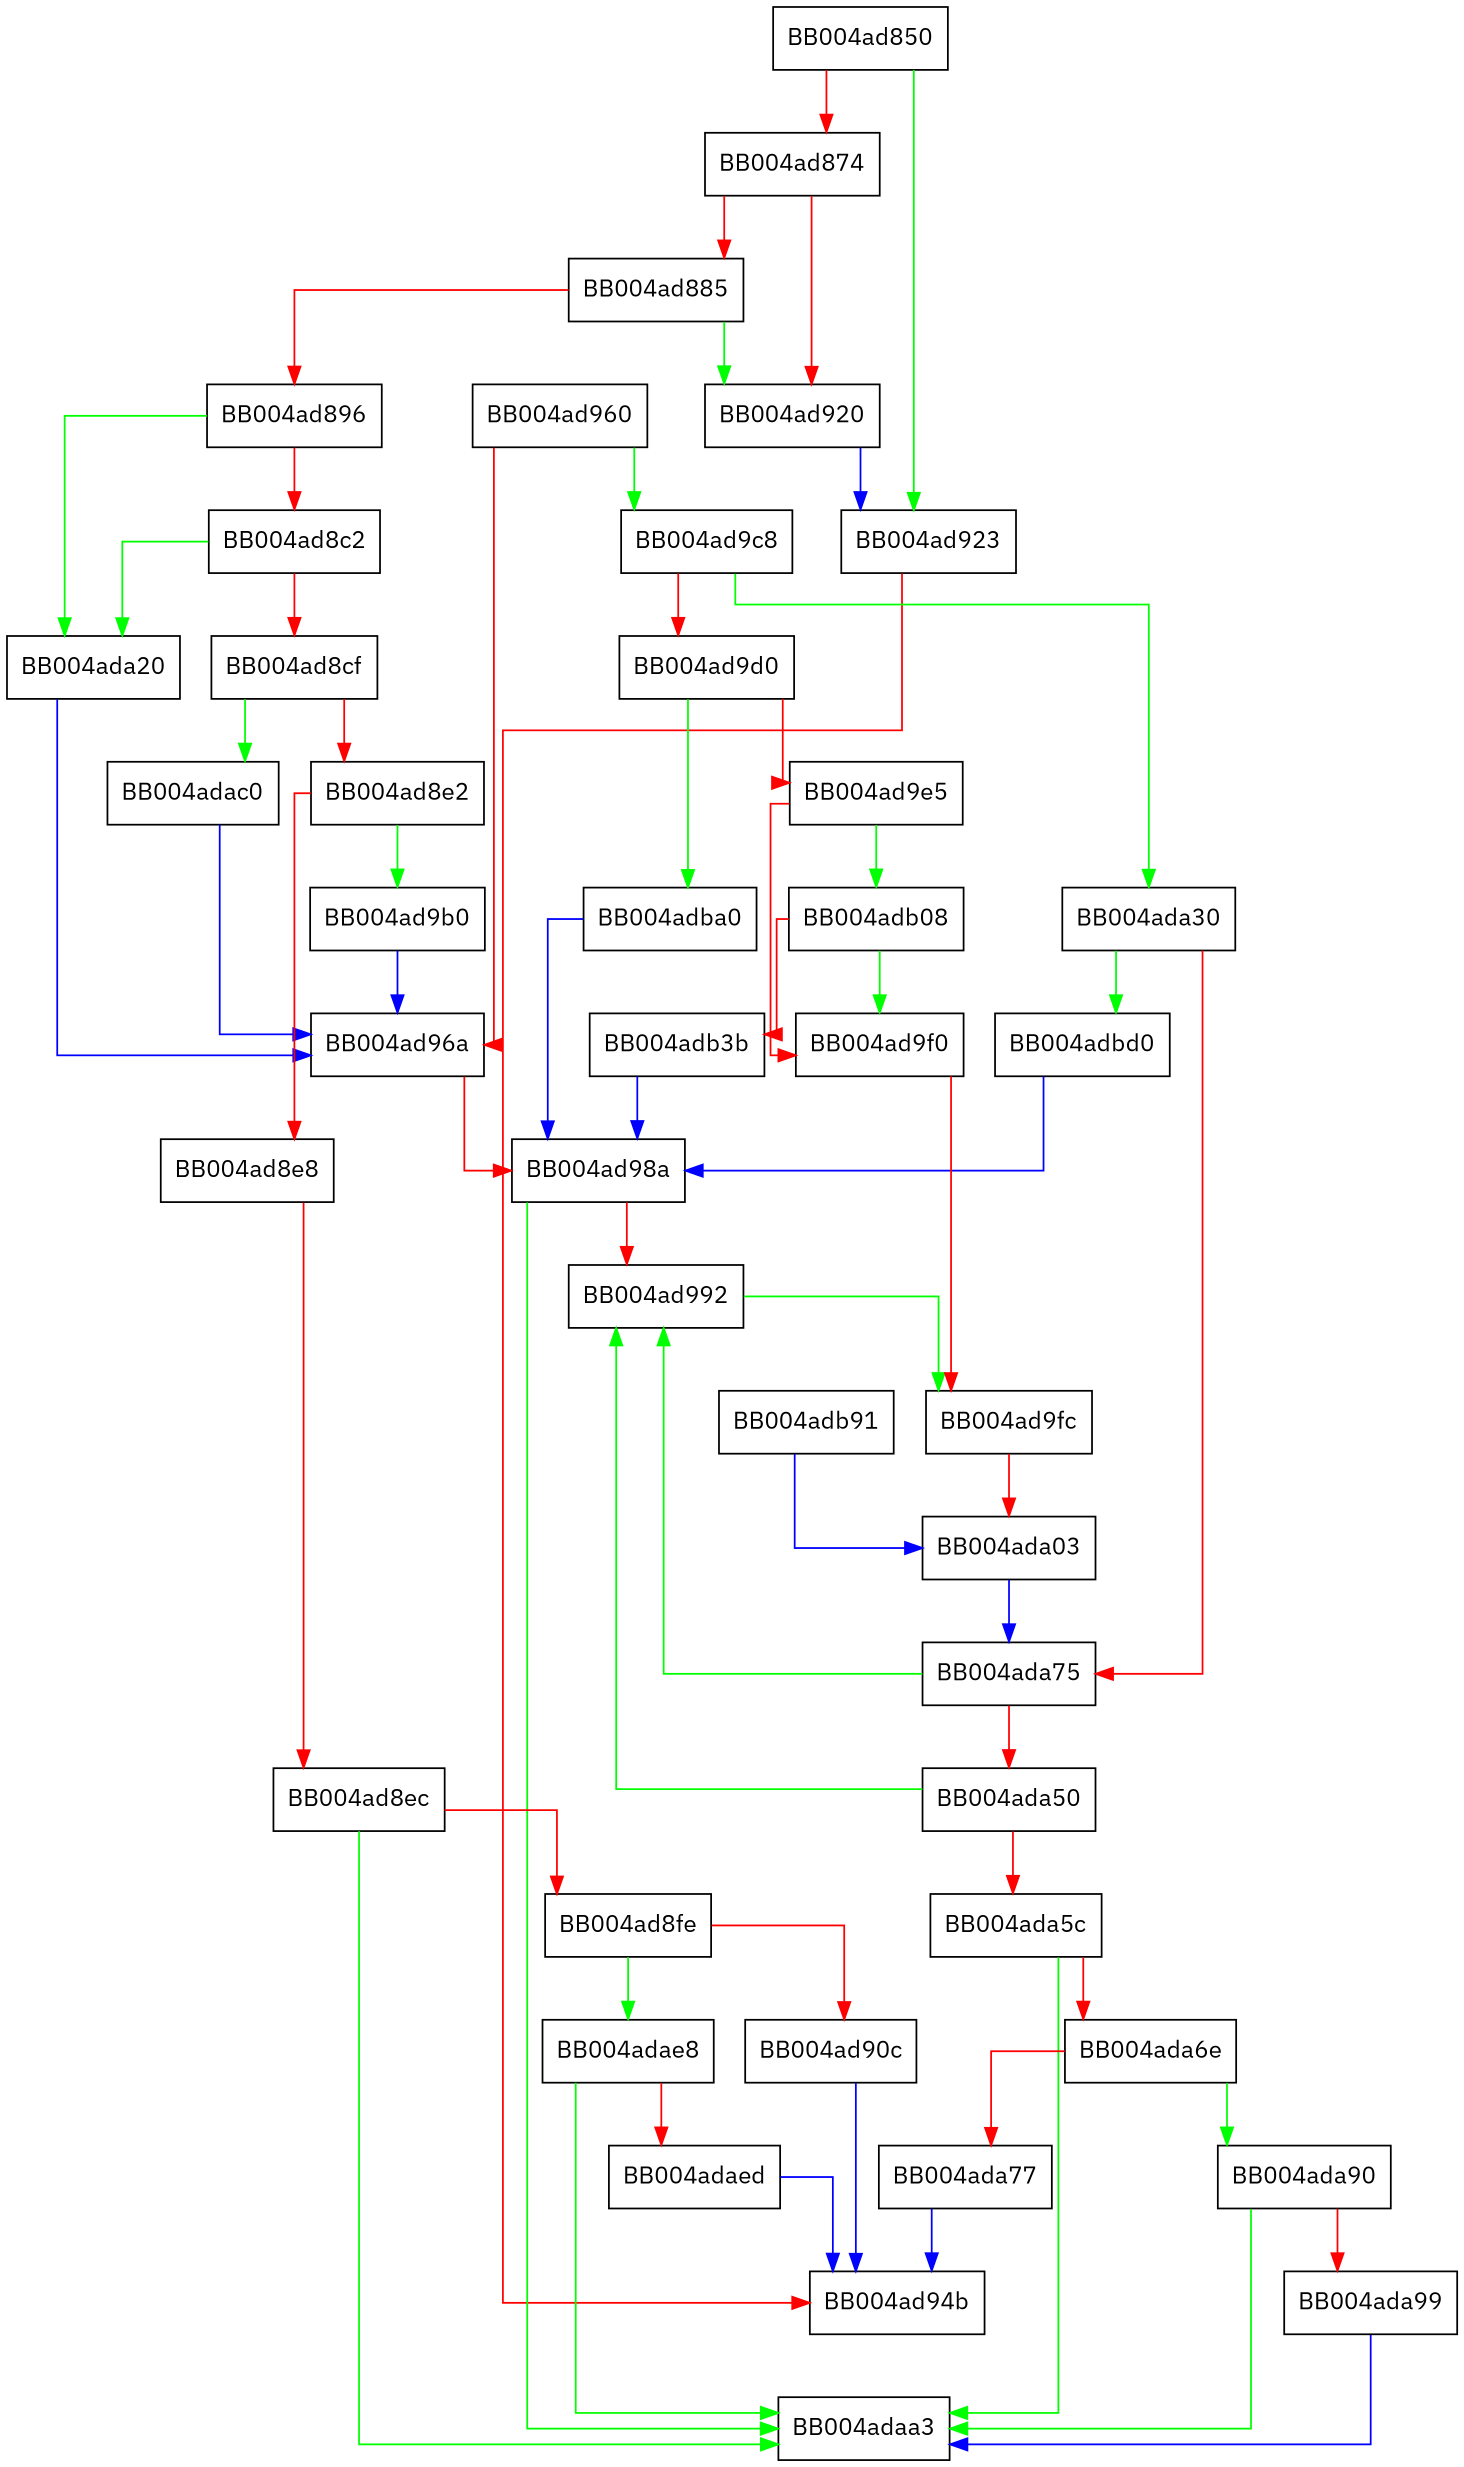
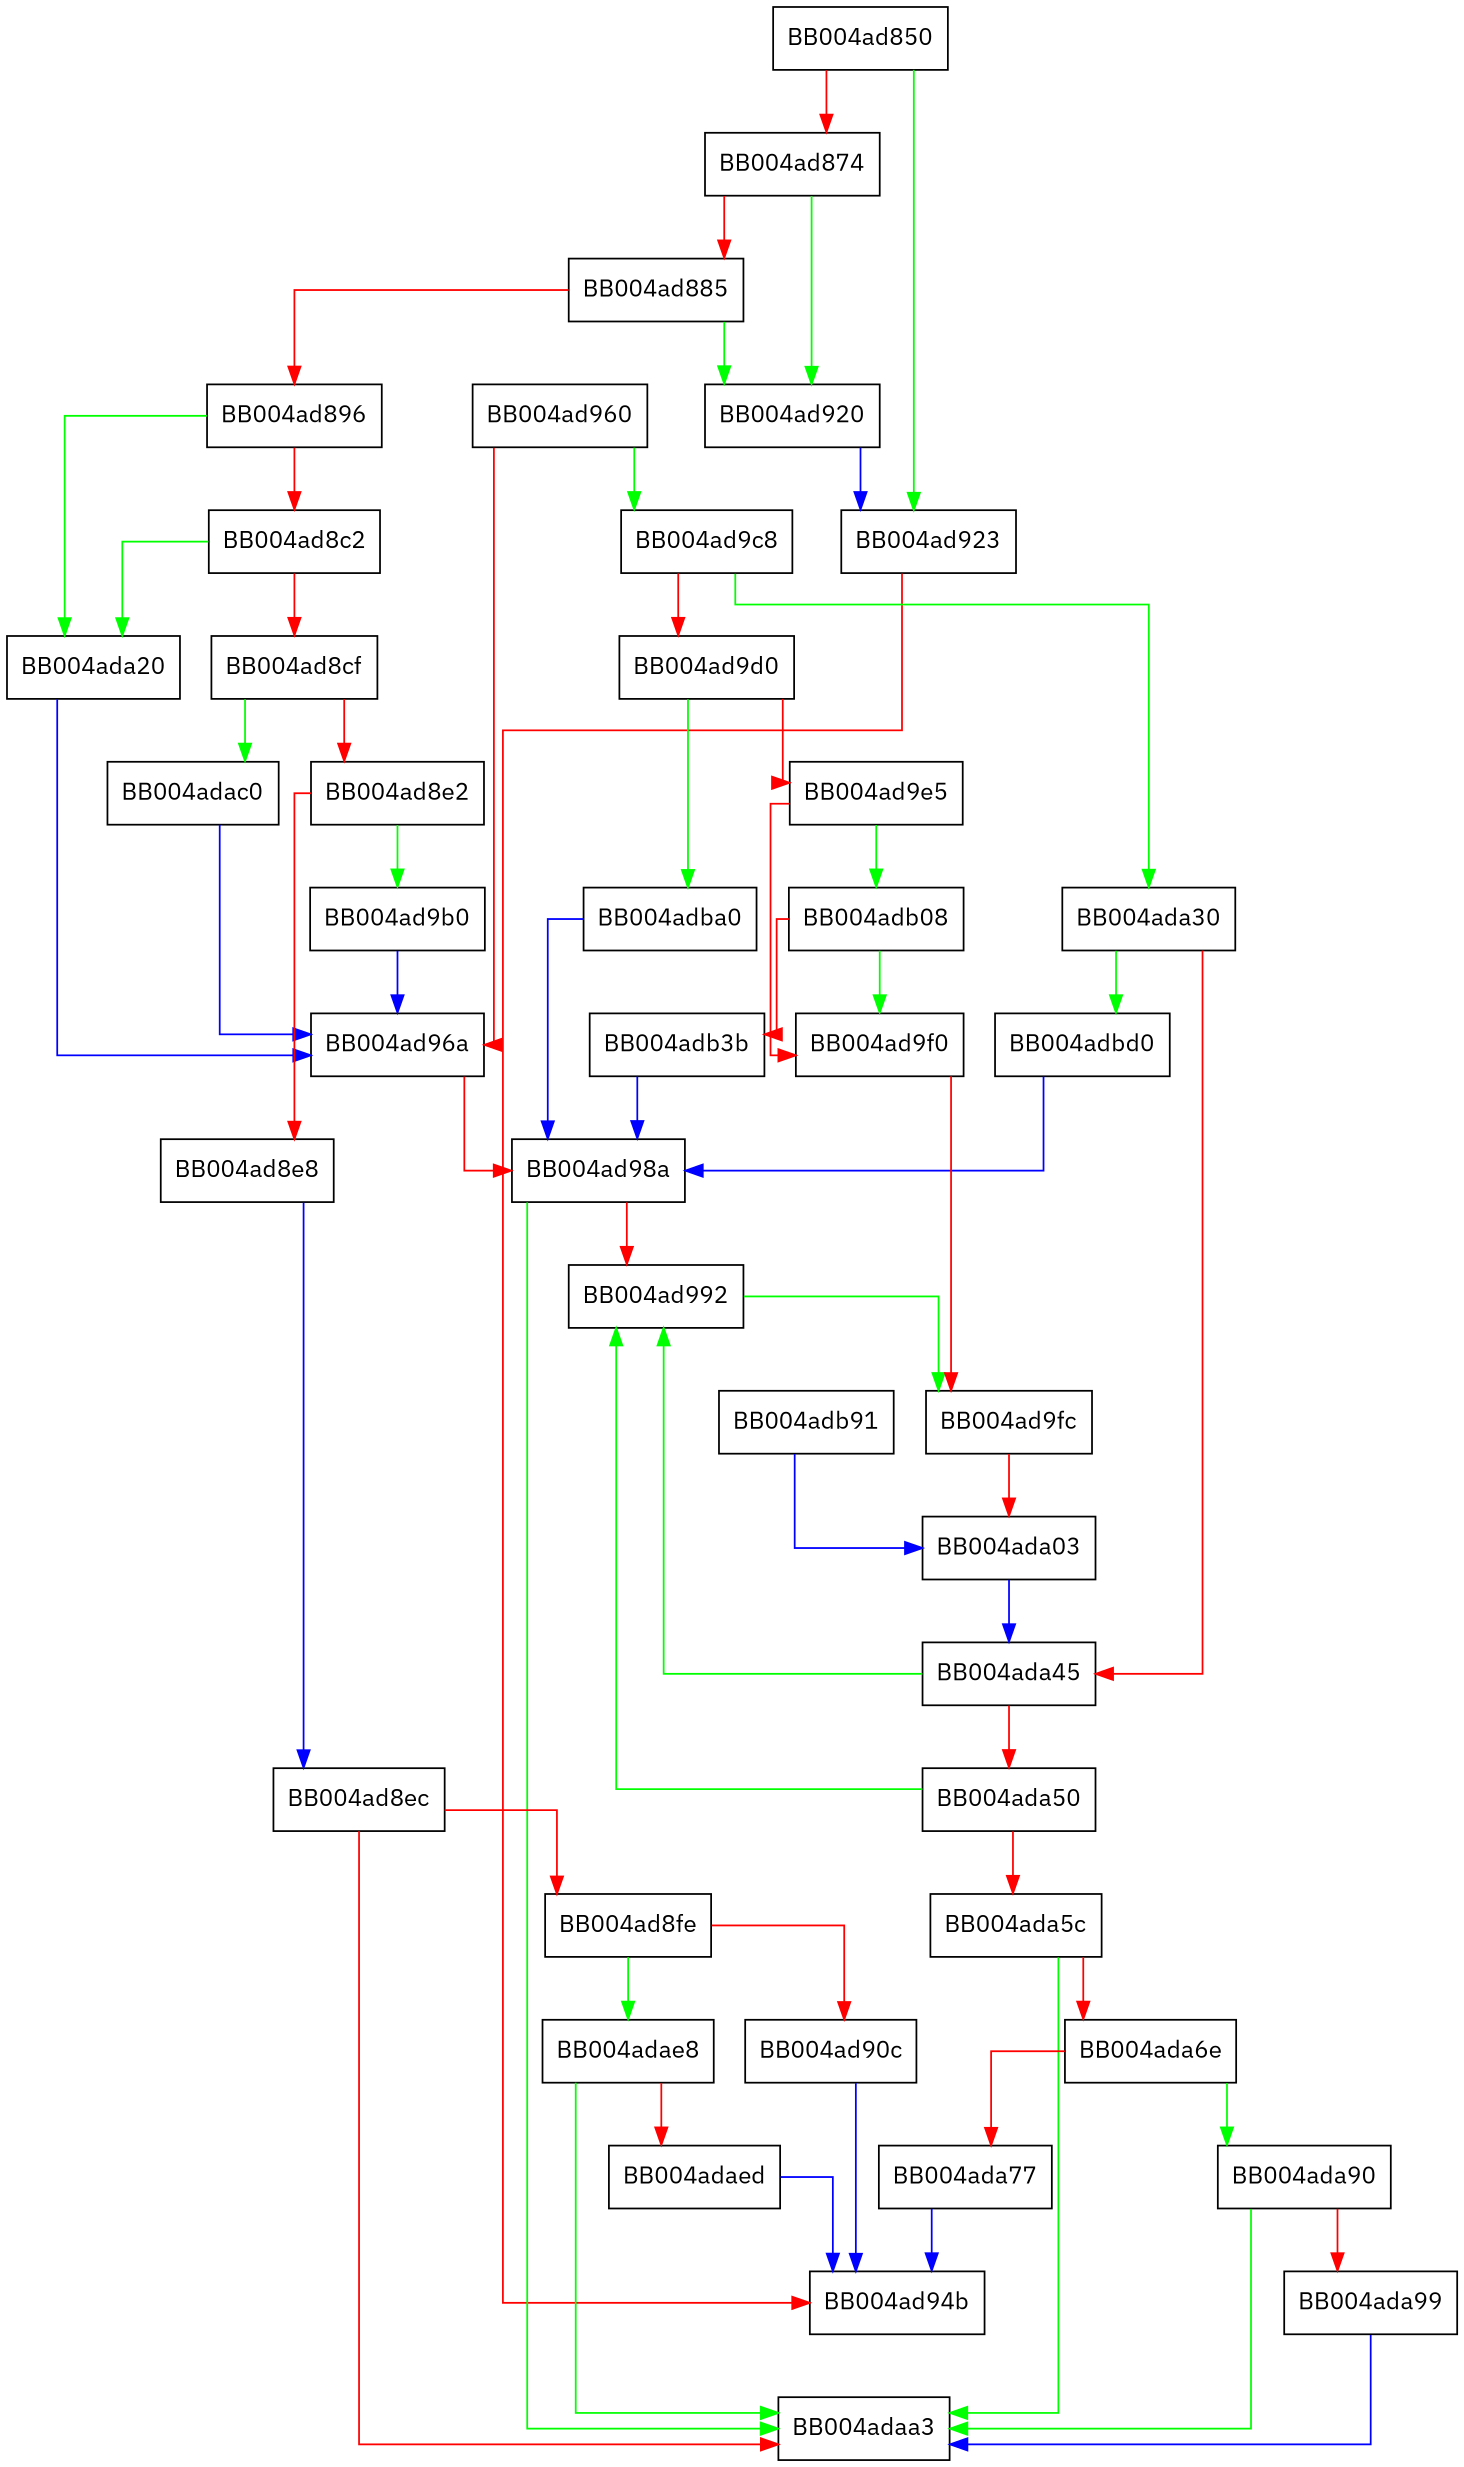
(812, 281) -> (812, 281)
(304, 1476) -> (304, 1476)
(1009, 1674) -> (1009, 1674)
(359, 2339) -> (359, 2339)
